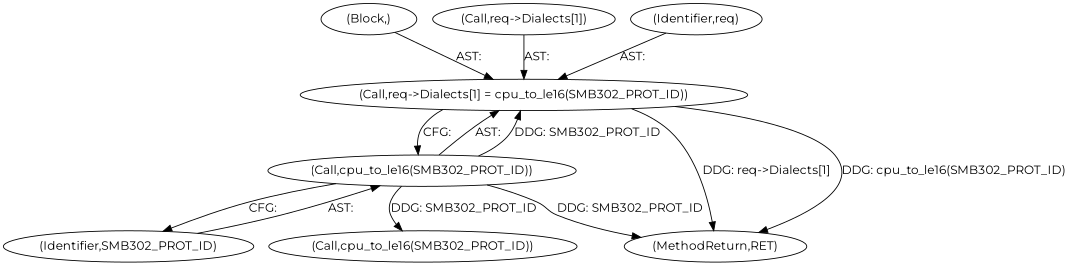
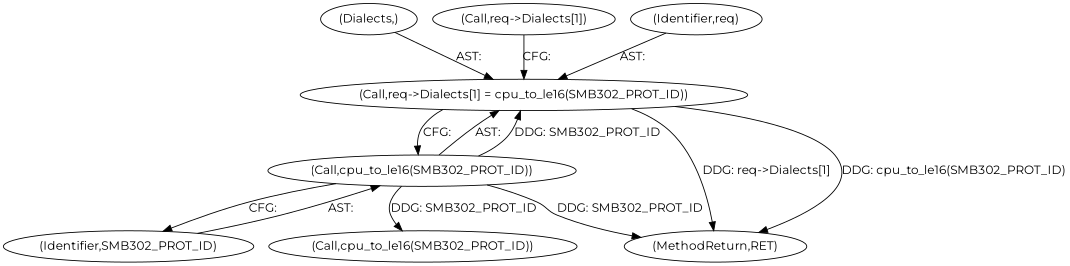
(369, 19) -> (369, 19)
(539, 57) -> (539, 57)
